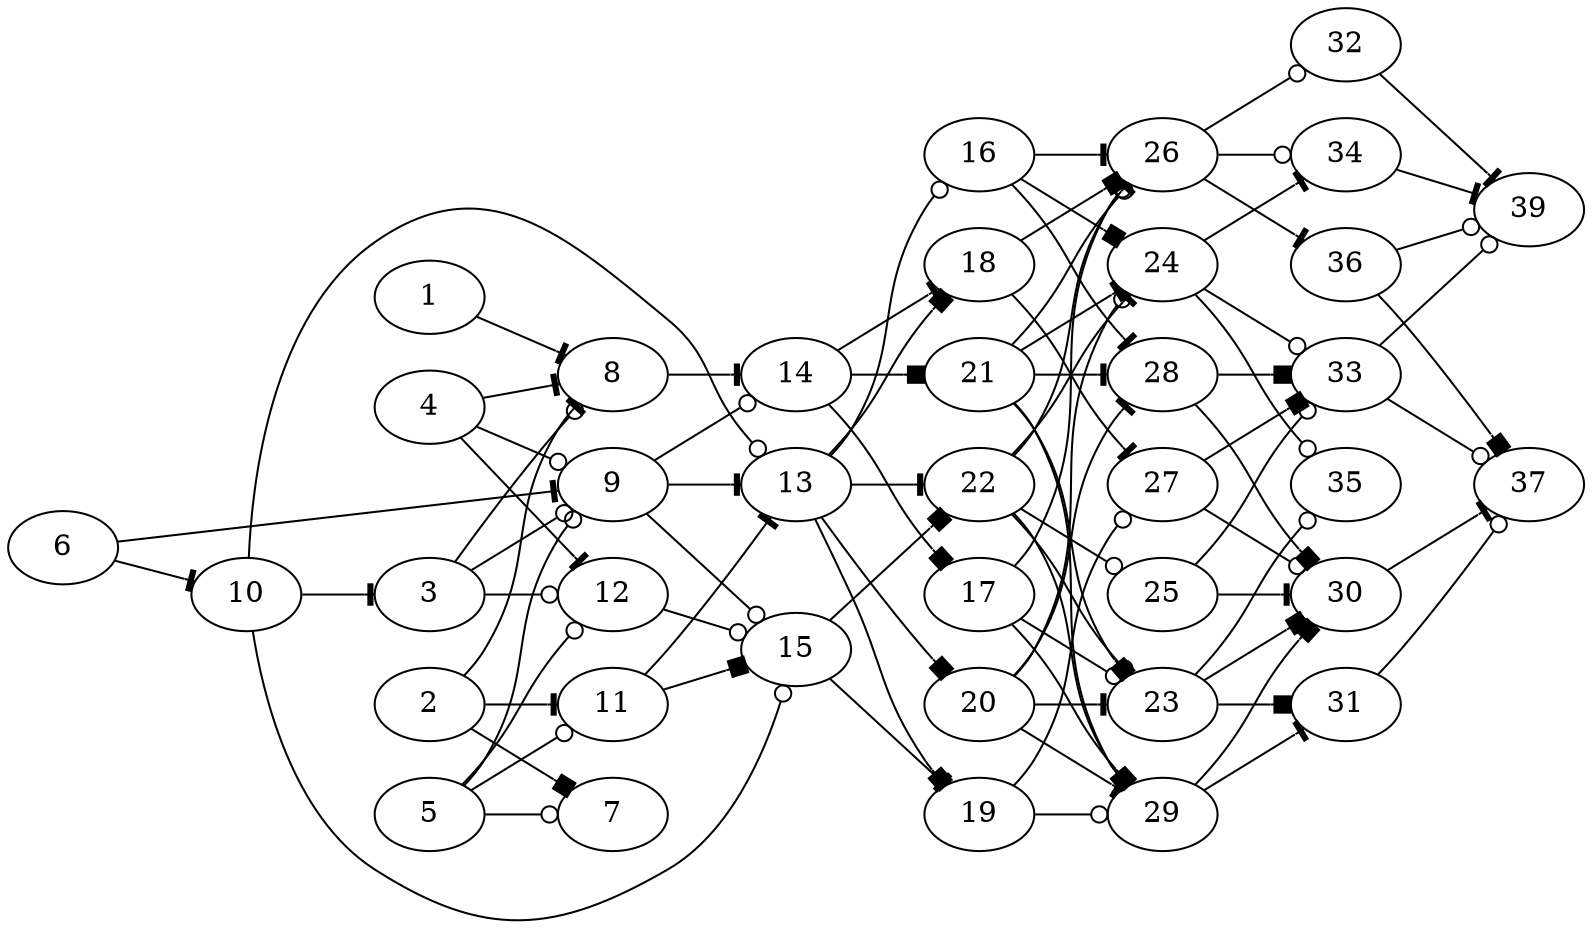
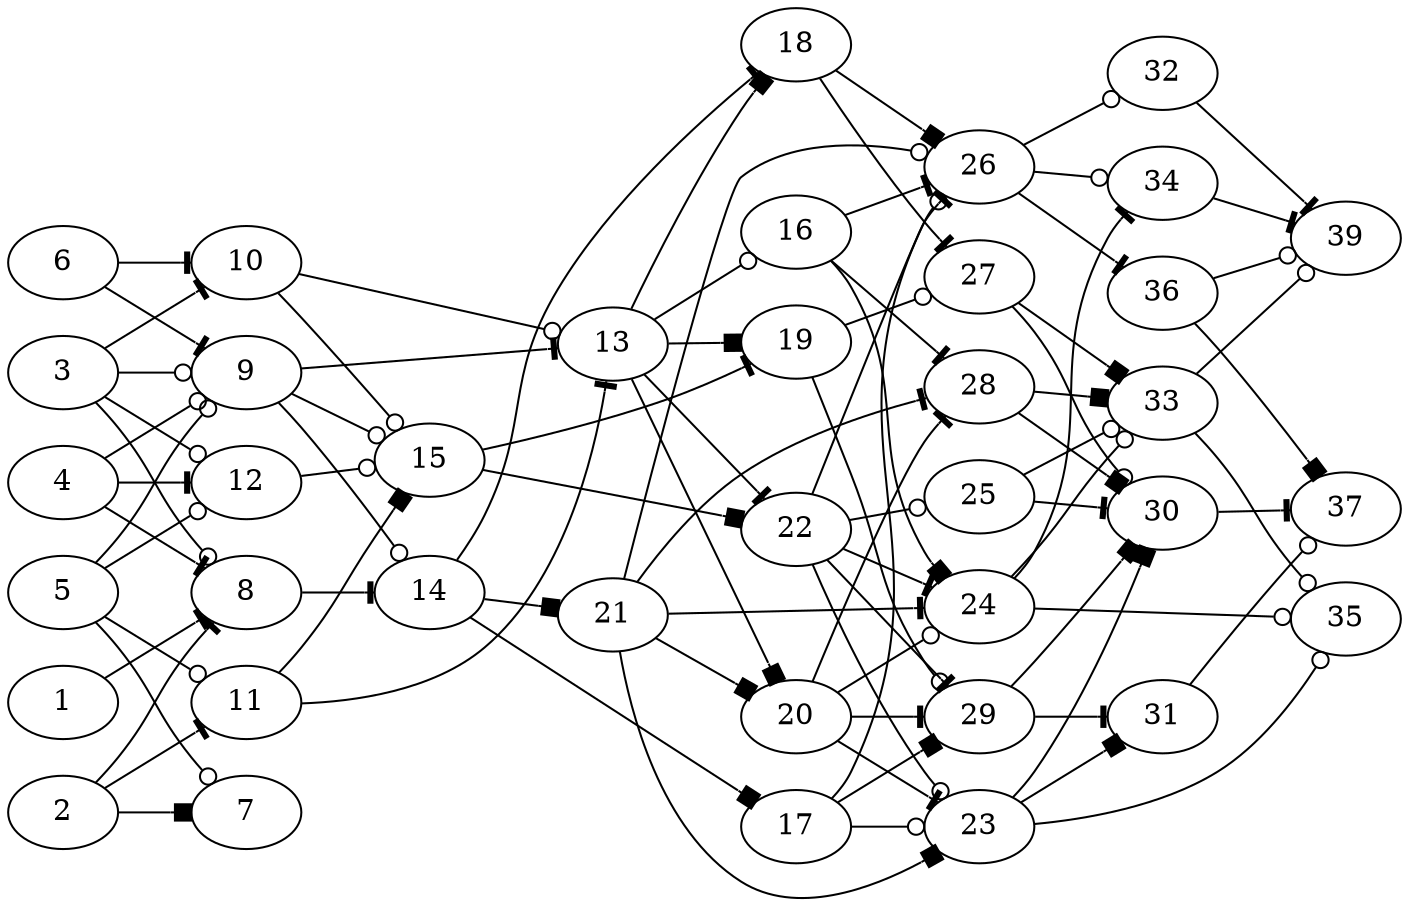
(1430, 425) -> (1245, 496)
(1071, 584) -> (695, 661)
(333, 595) -> (141, 326)
(1070, 641) -> (884, 619)
